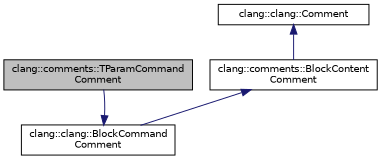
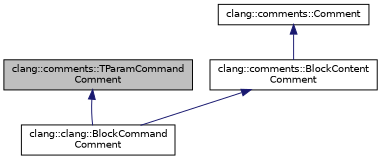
(294, 15) -> (294, 15)
(105, 103) -> (92, 112)
